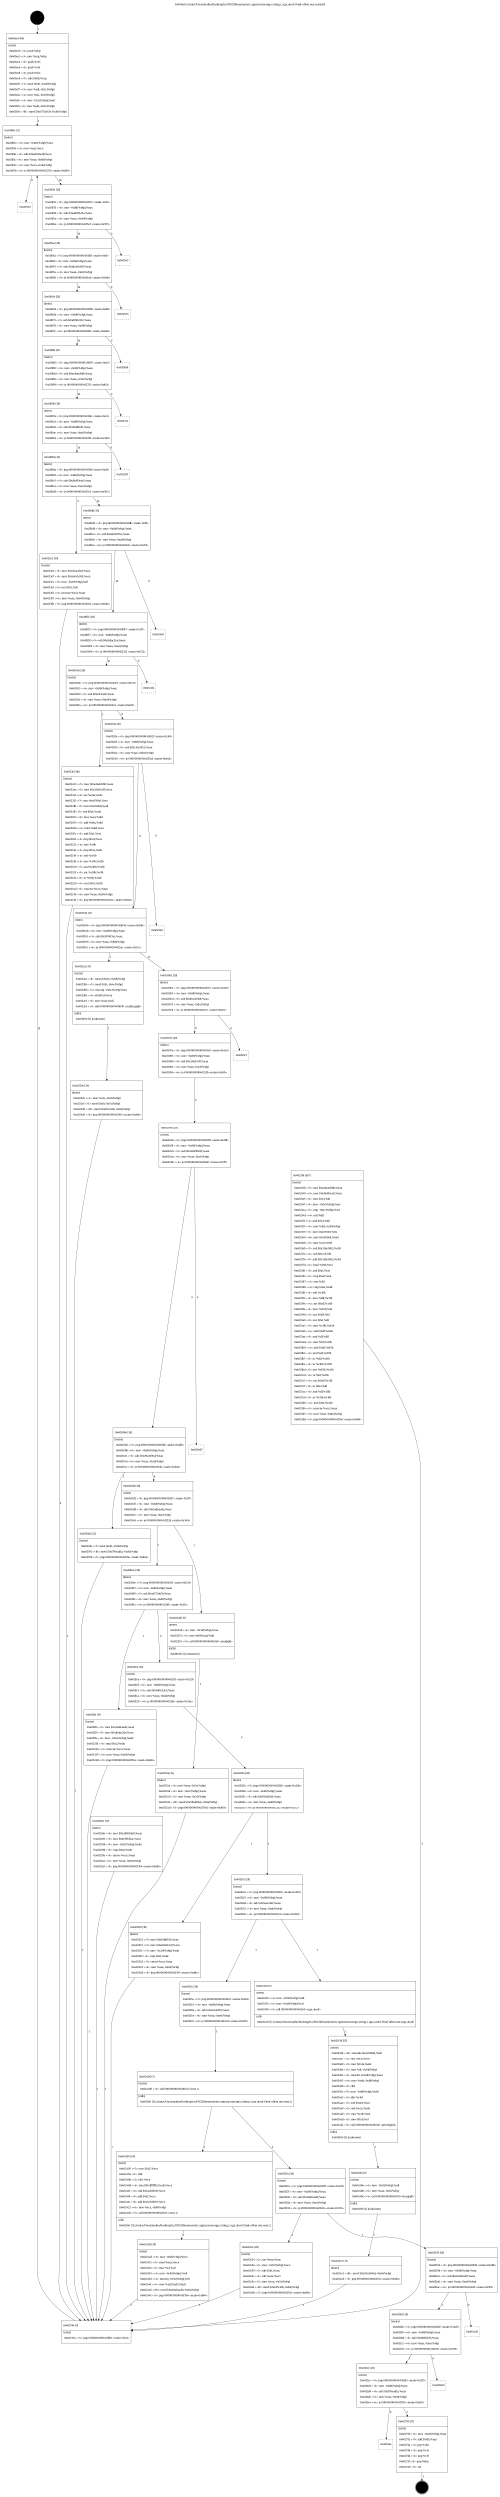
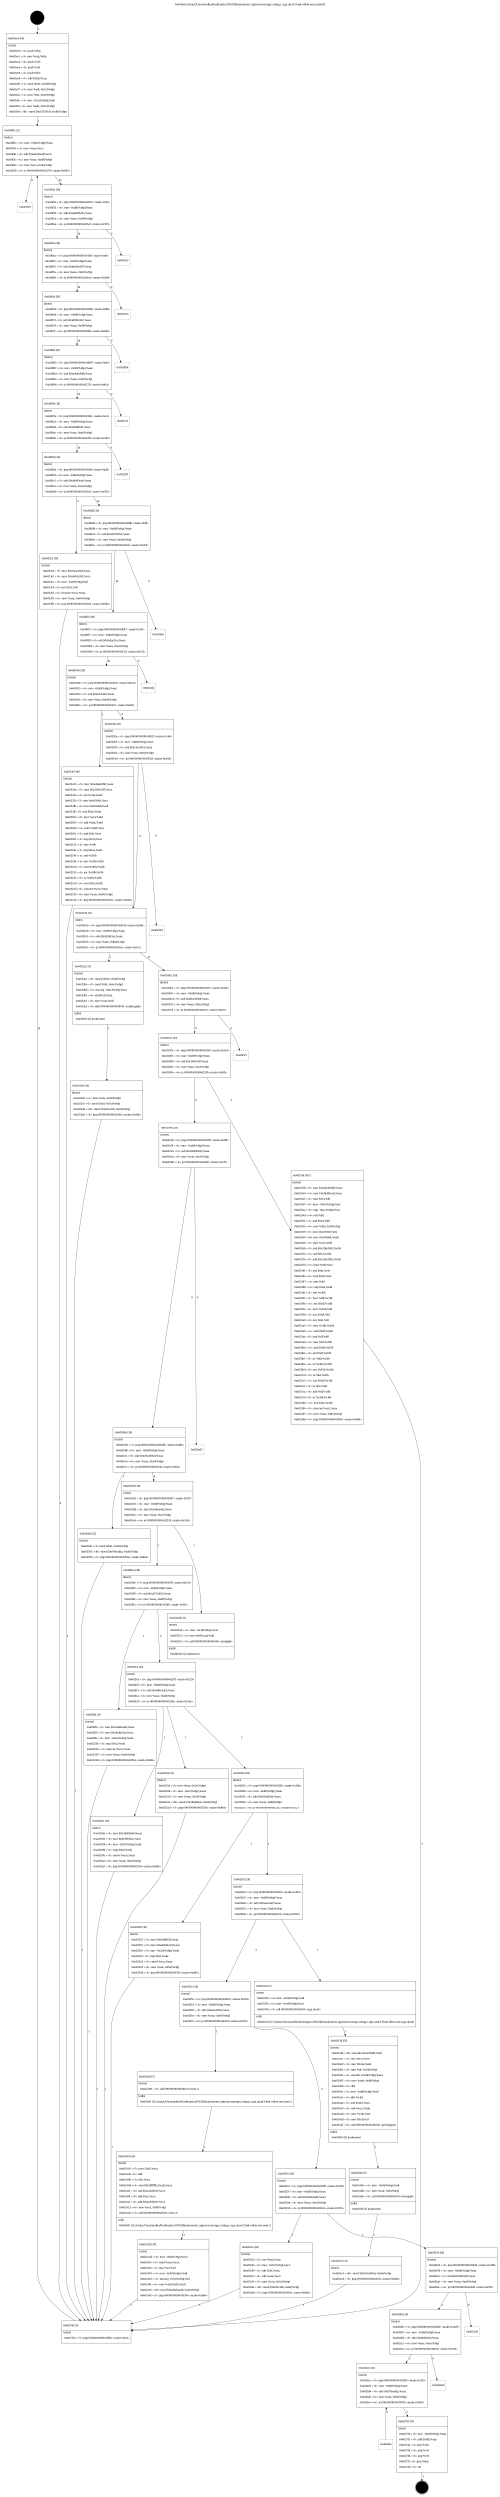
none -> (249, 1153)
(197, 1713) -> (176, 1737)
none -> (157, 1763)
(261, 2137) -> (315, 2076)
(183, 2235) -> (183, 2235)
(388, 2423) -> (385, 2424)
